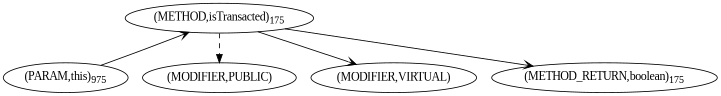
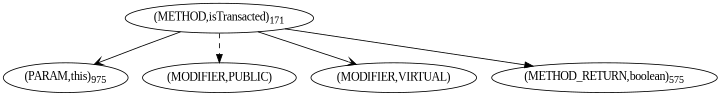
(277, 17) -> (277, 17)
(405, 47) -> (405, 47)
(141, 51) -> (141, 46)
(677, 76) -> (677, 76)
